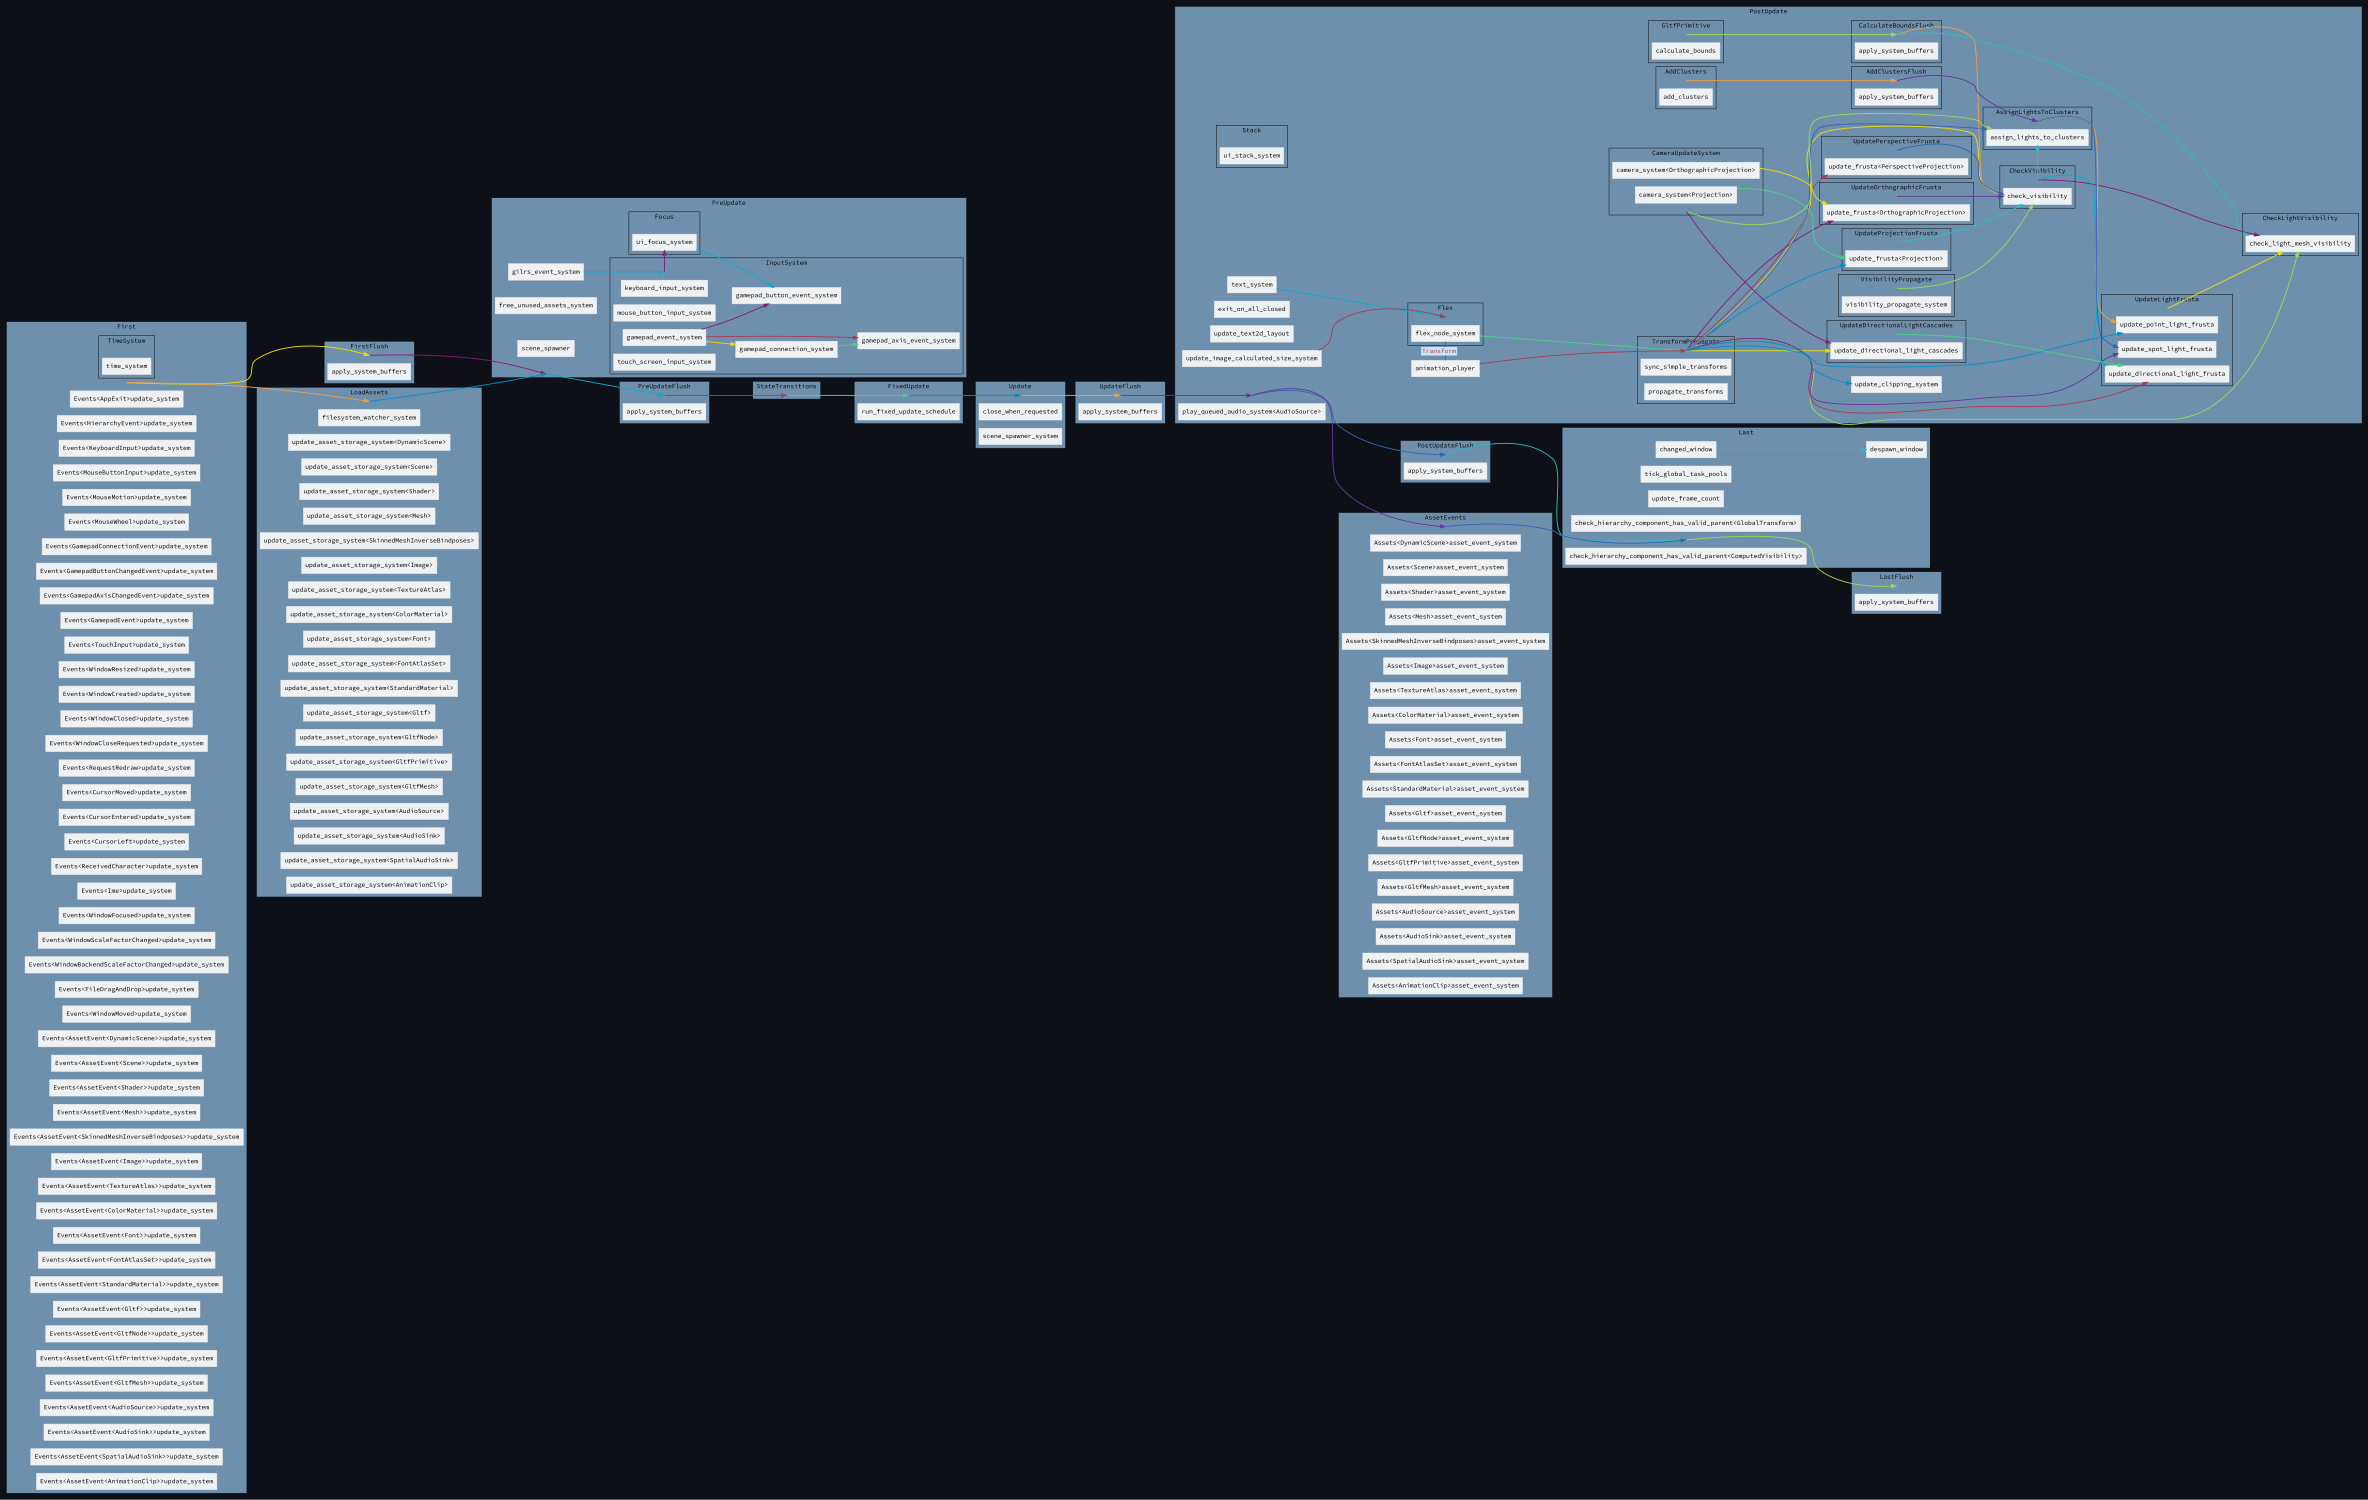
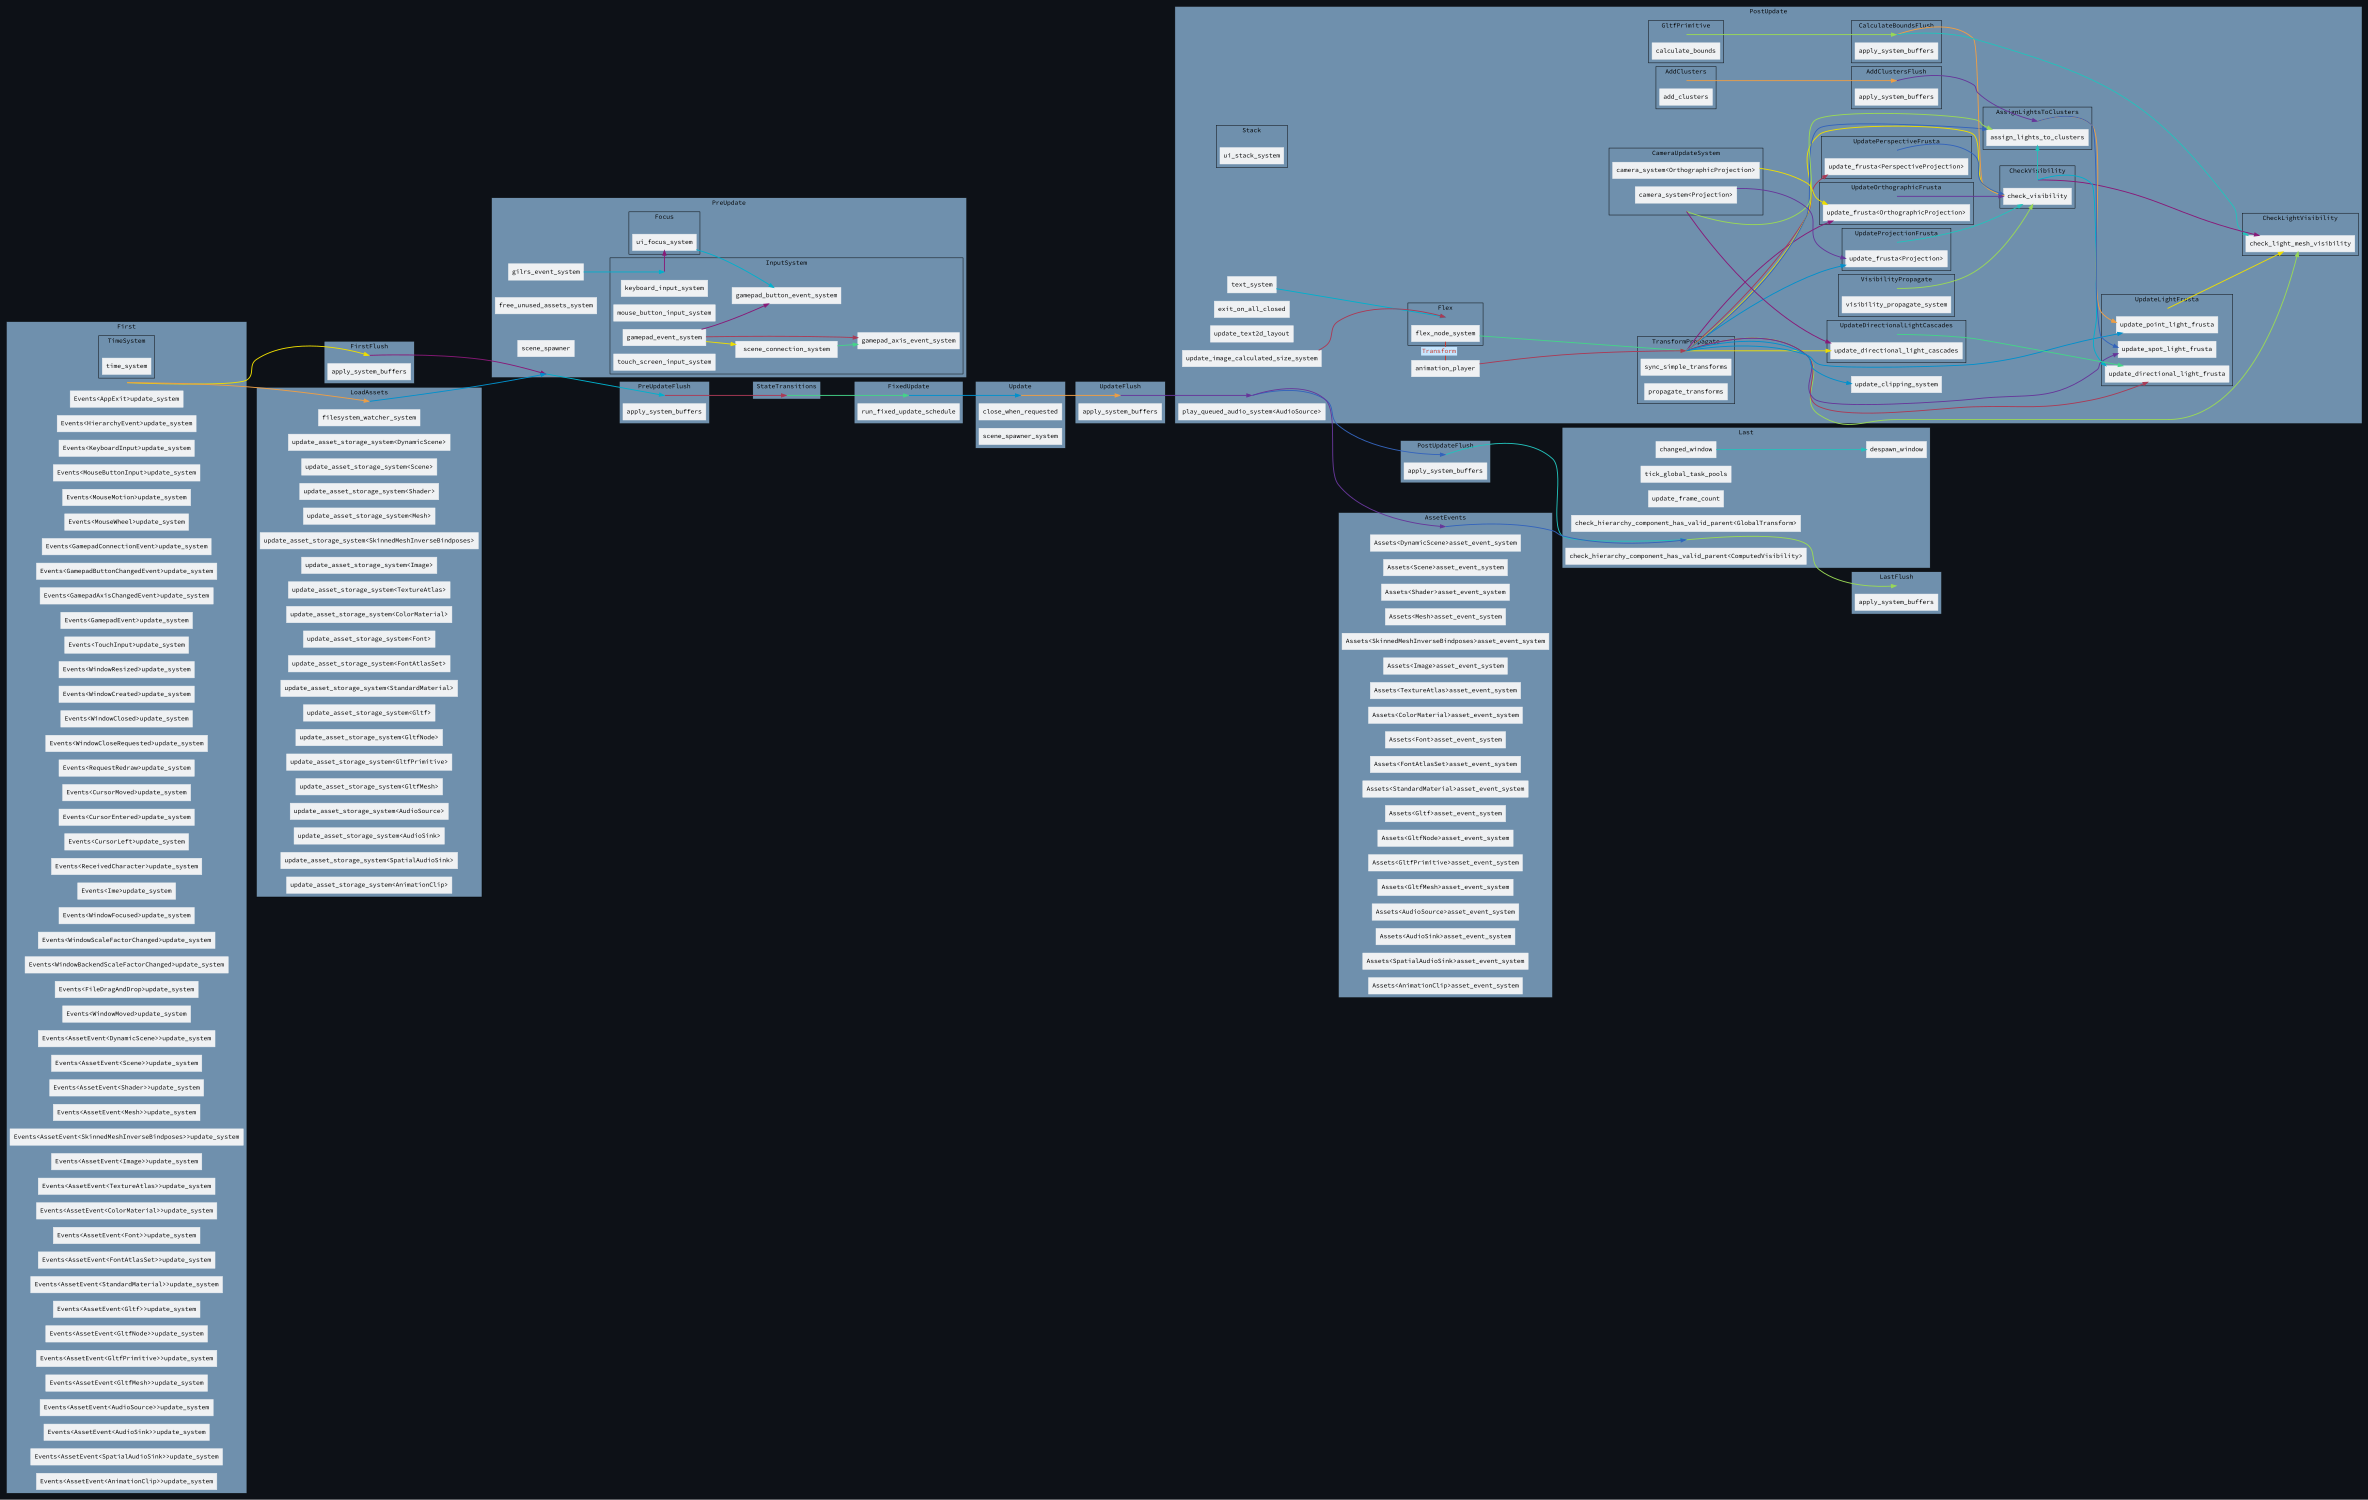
(1804, 206) -> (1804, 206)
(787, 349) -> (787, 349)
